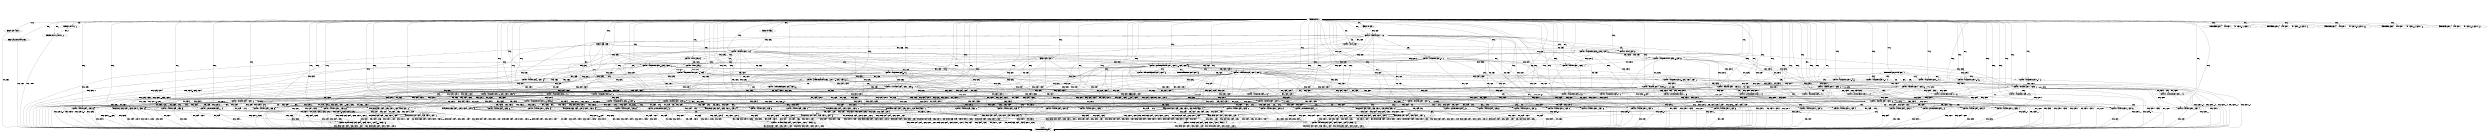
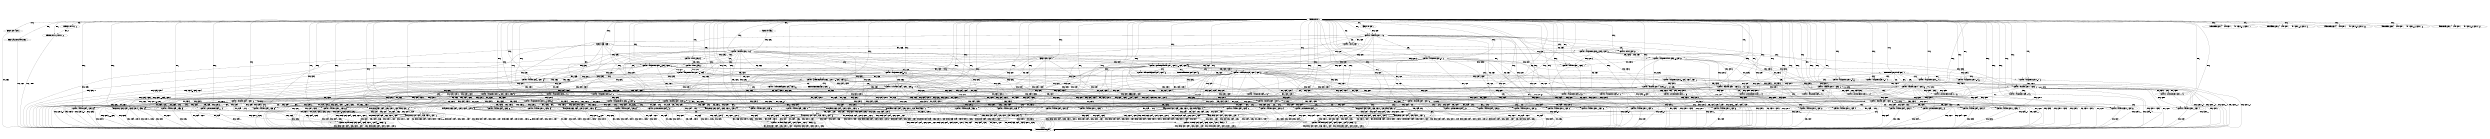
(756, 20) -> (759, 20)
(939, 37) -> (1635, 42)
none -> (819, 87)
